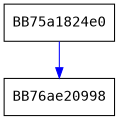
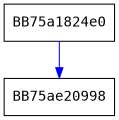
(59, 97) -> (59, 97)
